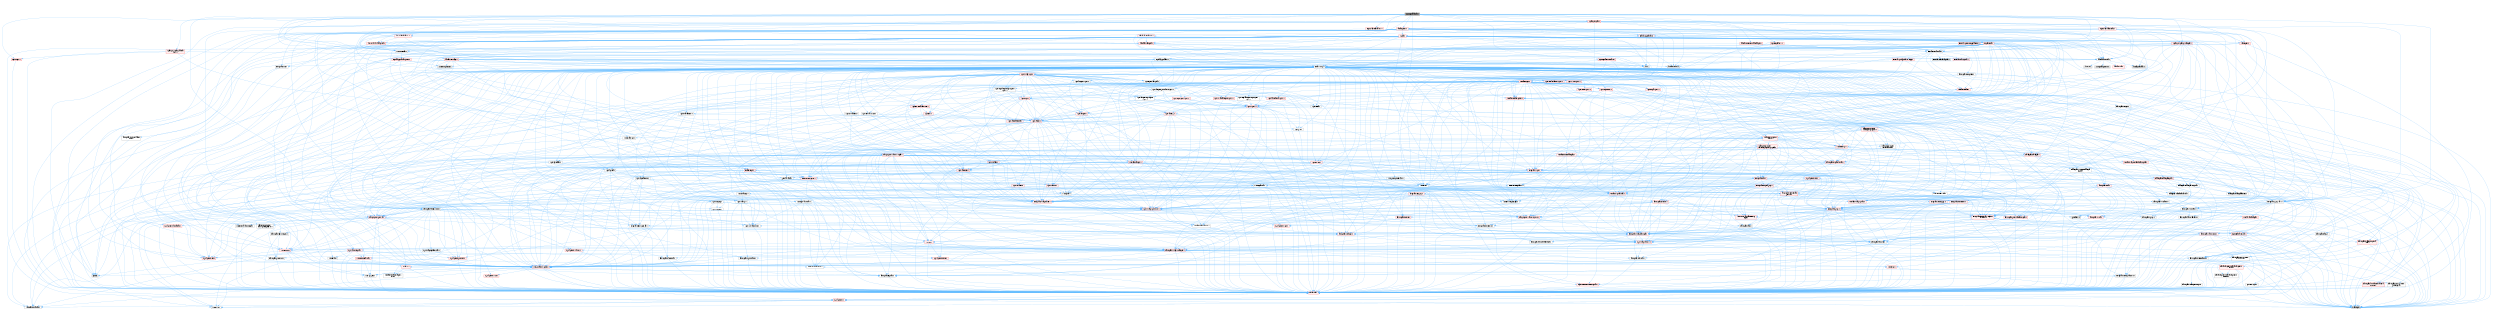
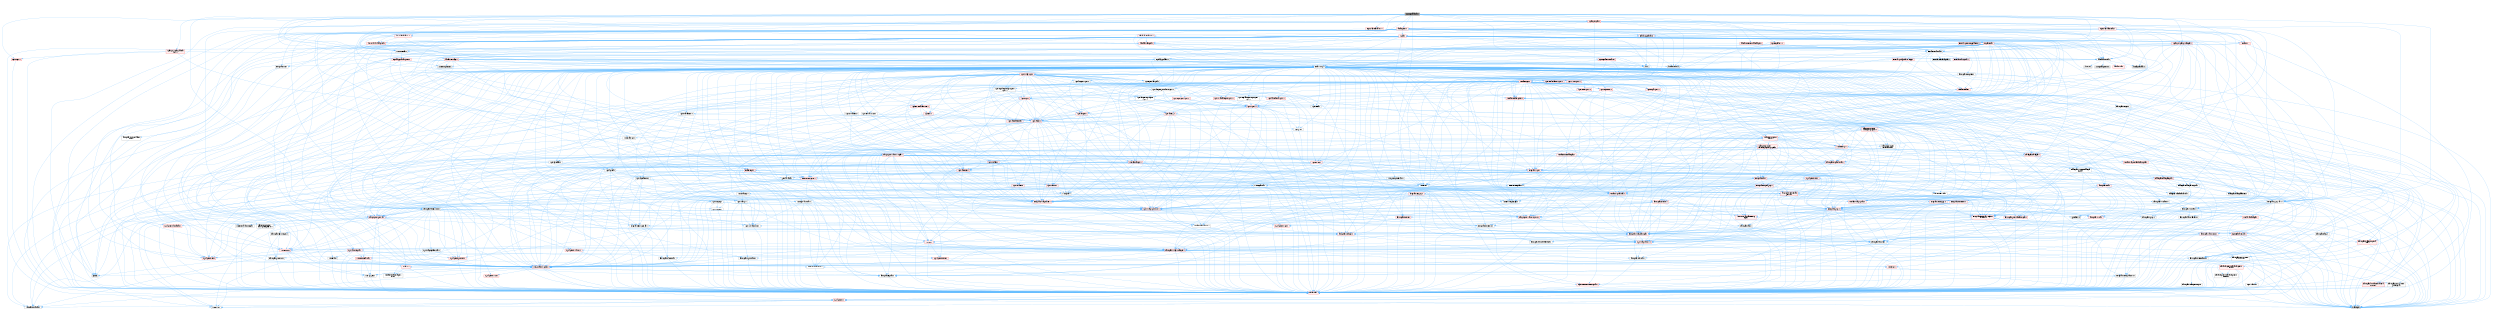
(2245, 43) -> (2245, 43)
(2252, 285) -> (2252, 285)
